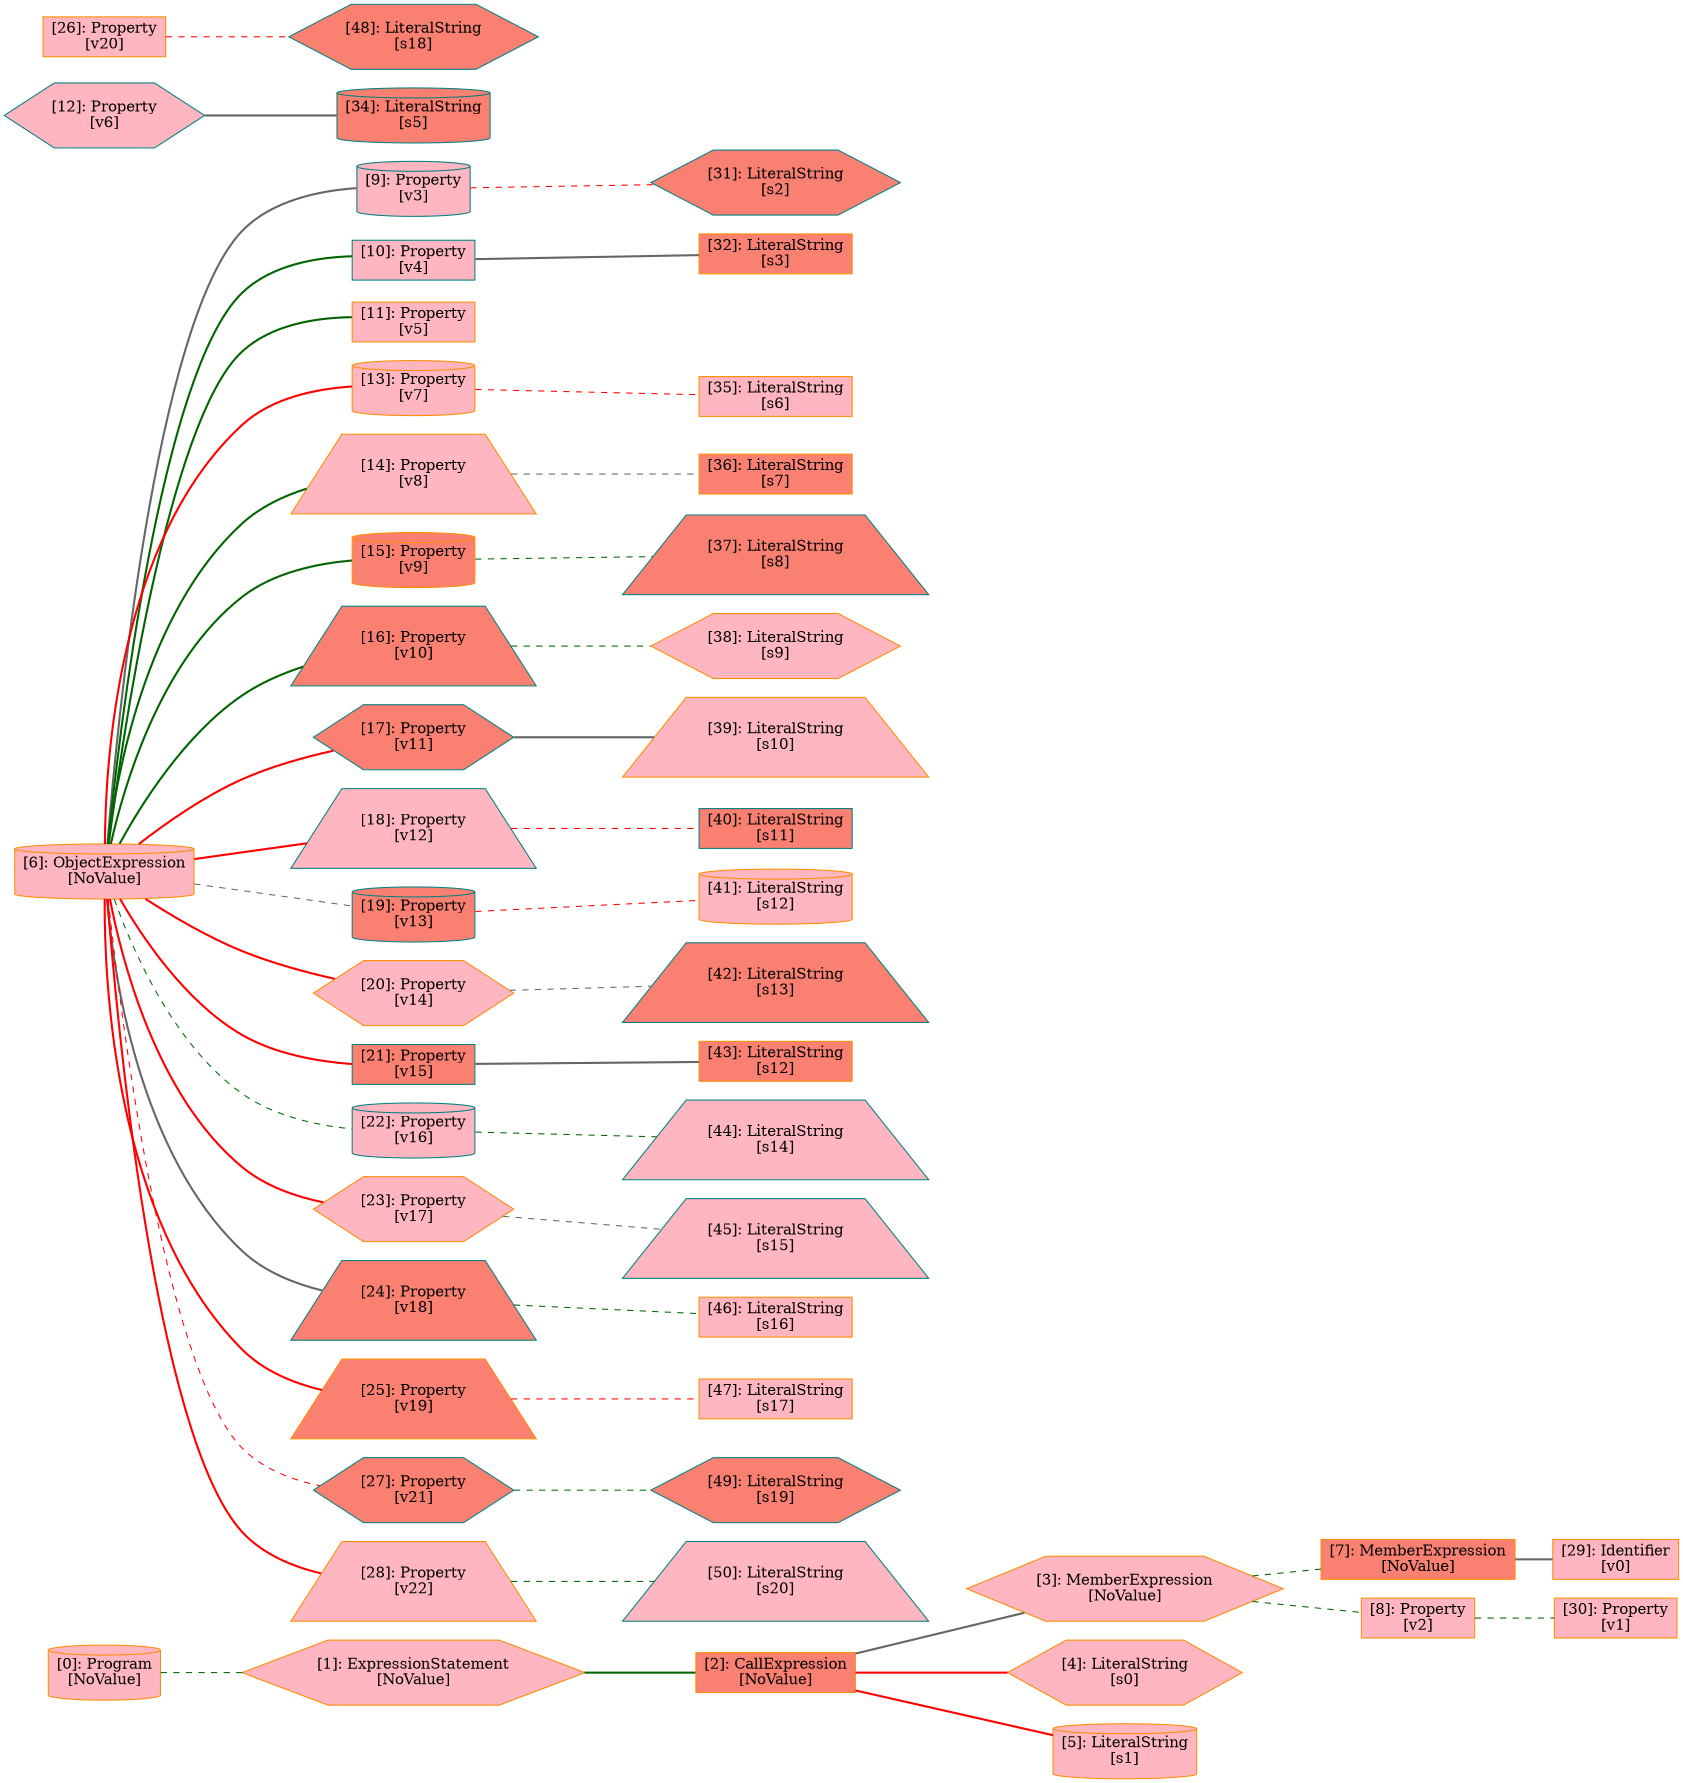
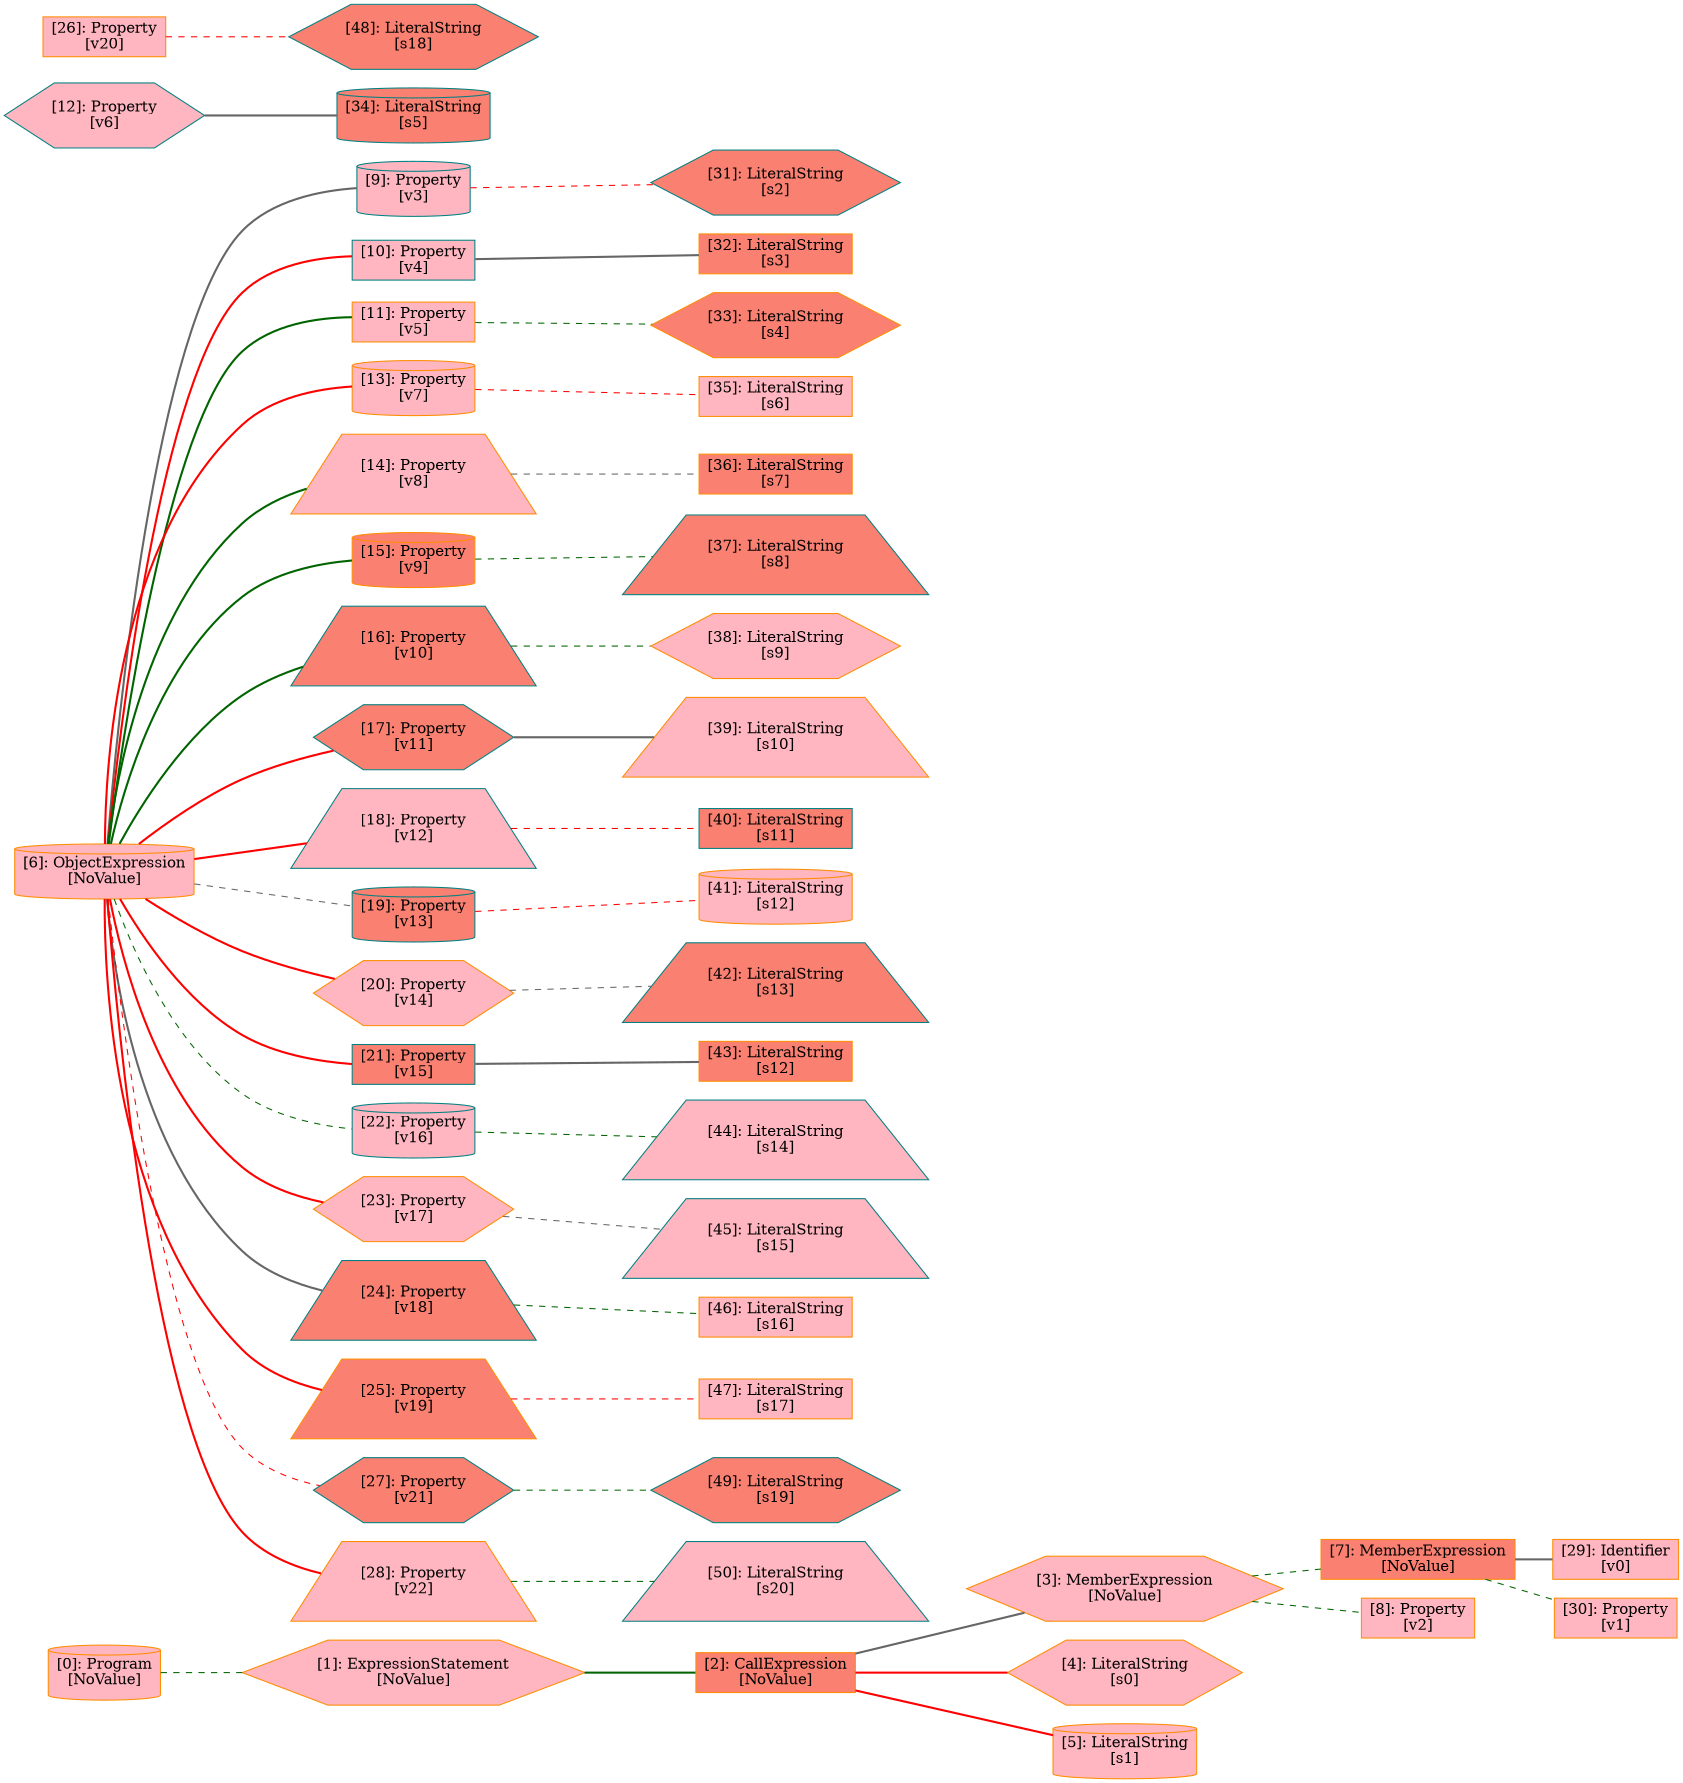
none -> (776, 325)
(160, 503) -> (160, 503)
(1515, 1618) -> (1520, 1590)
